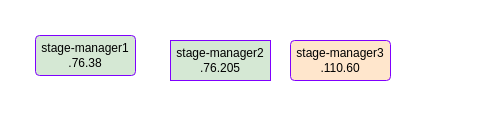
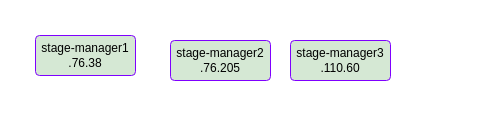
(221, 61) -> (221, 61)
(341, 61) -> (341, 61)
